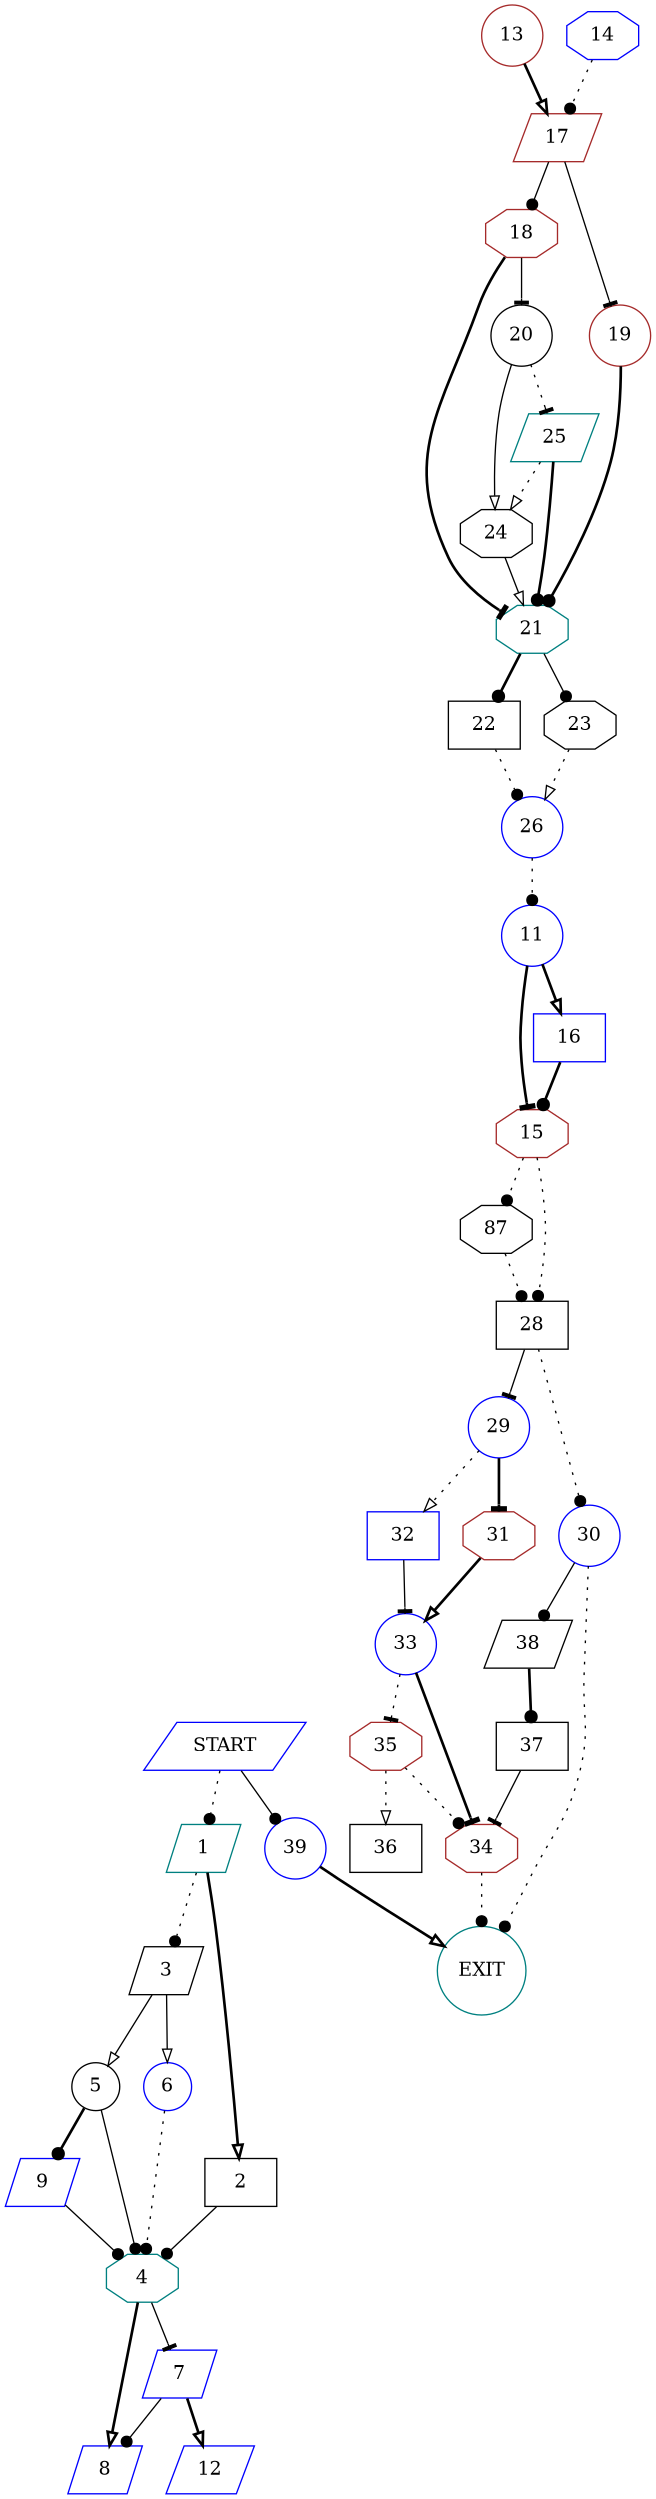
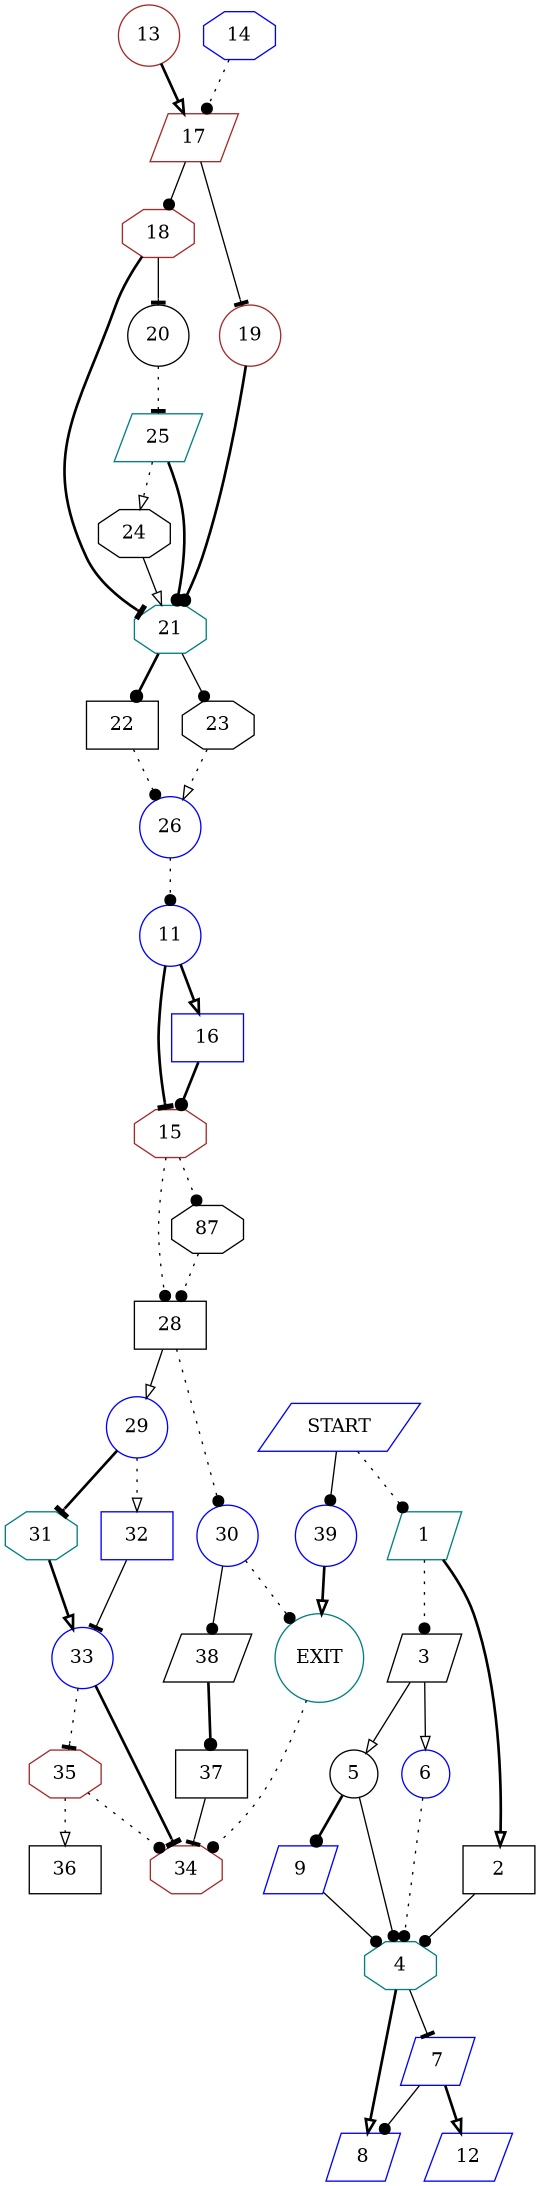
(497, 429) -> none
(517, 1371) -> (157, 1368)
(499, 1536) -> (41, 1536)
(482, 1894) -> (272, 1778)
